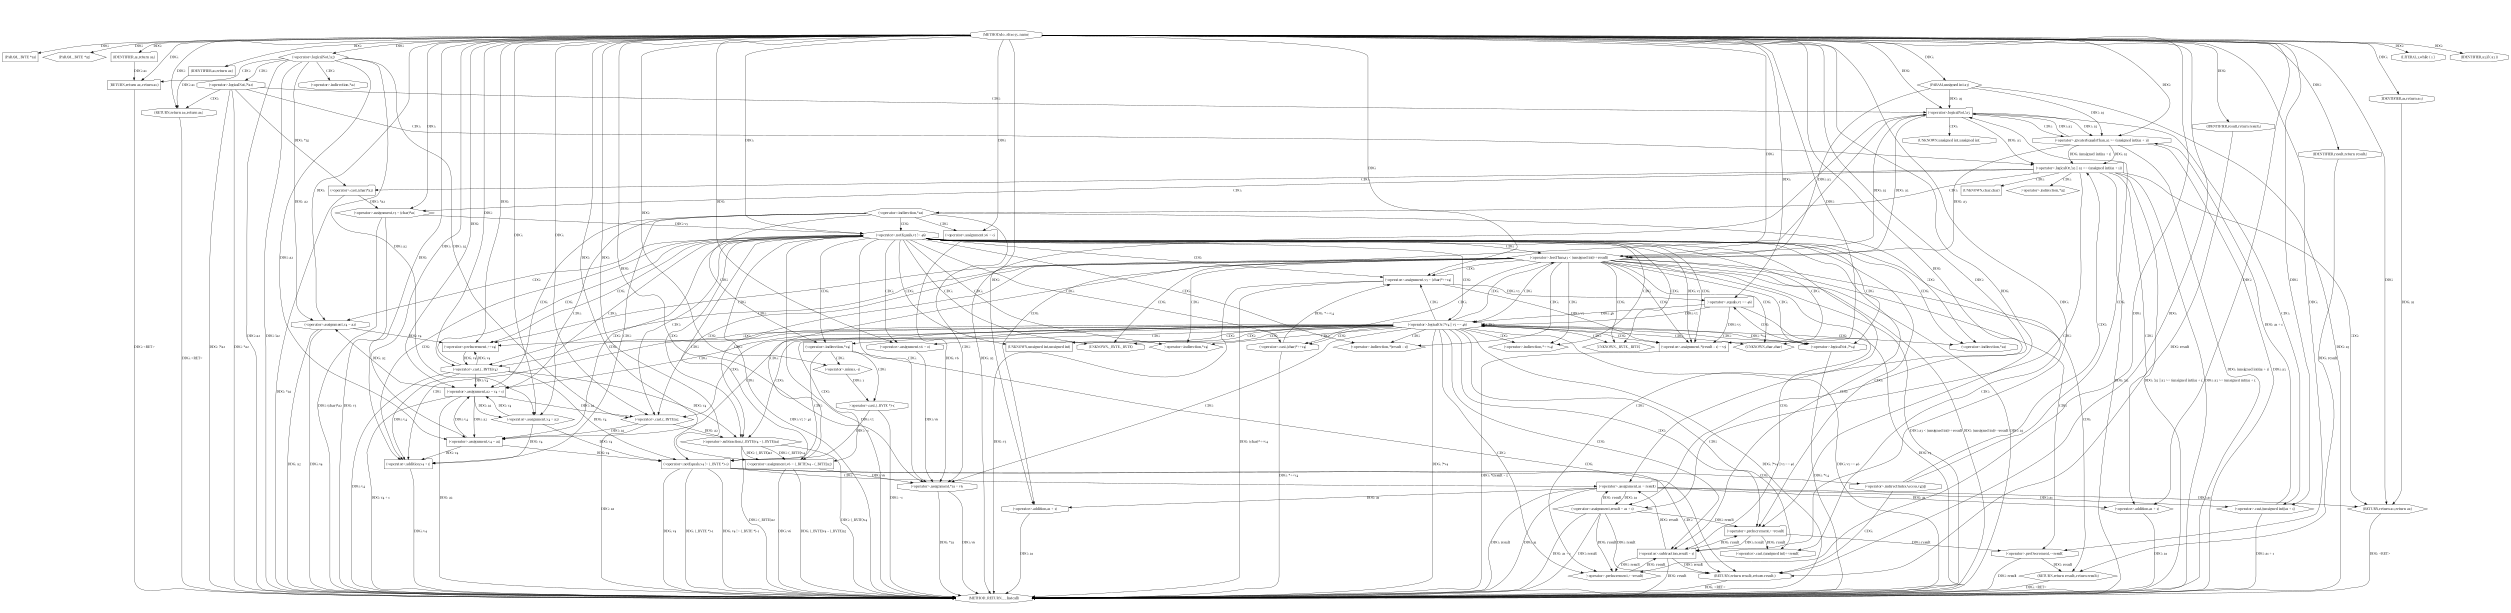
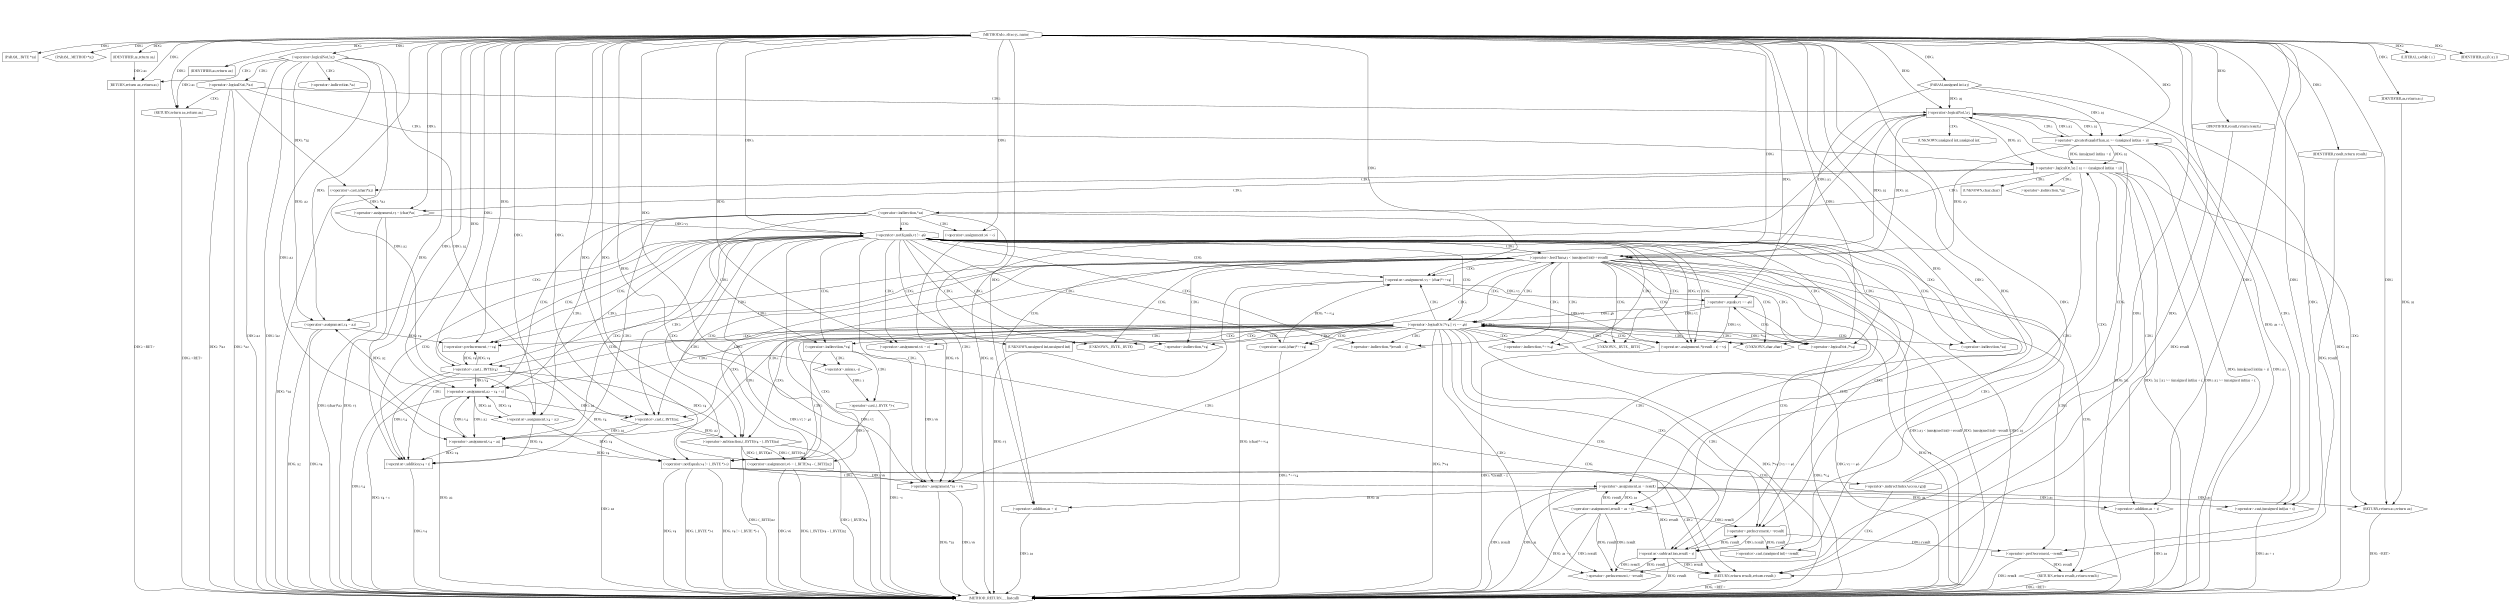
(75, 57) -> (75, 57)
